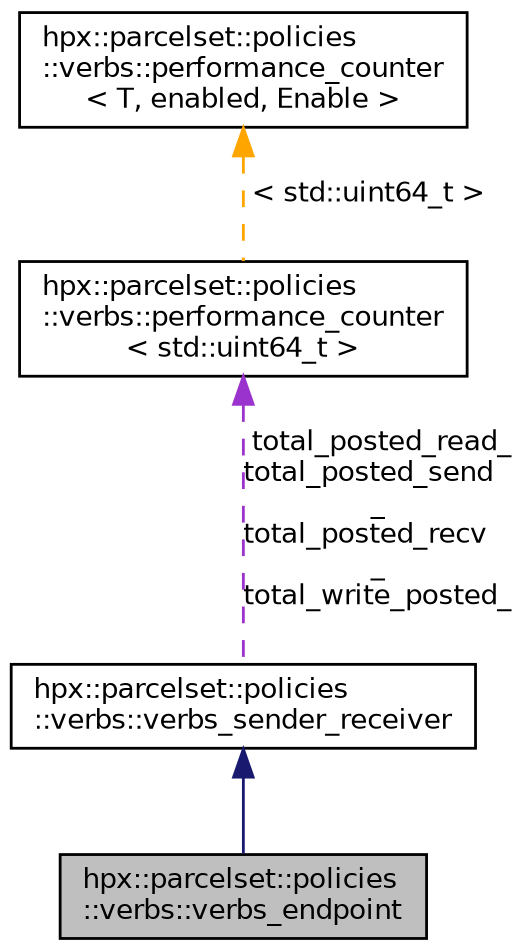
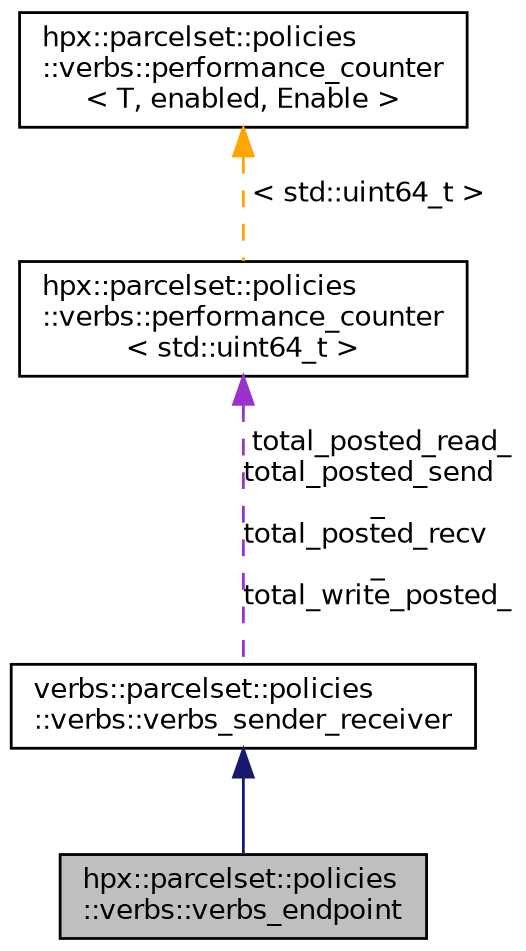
(243, 706) -> (243, 706)
